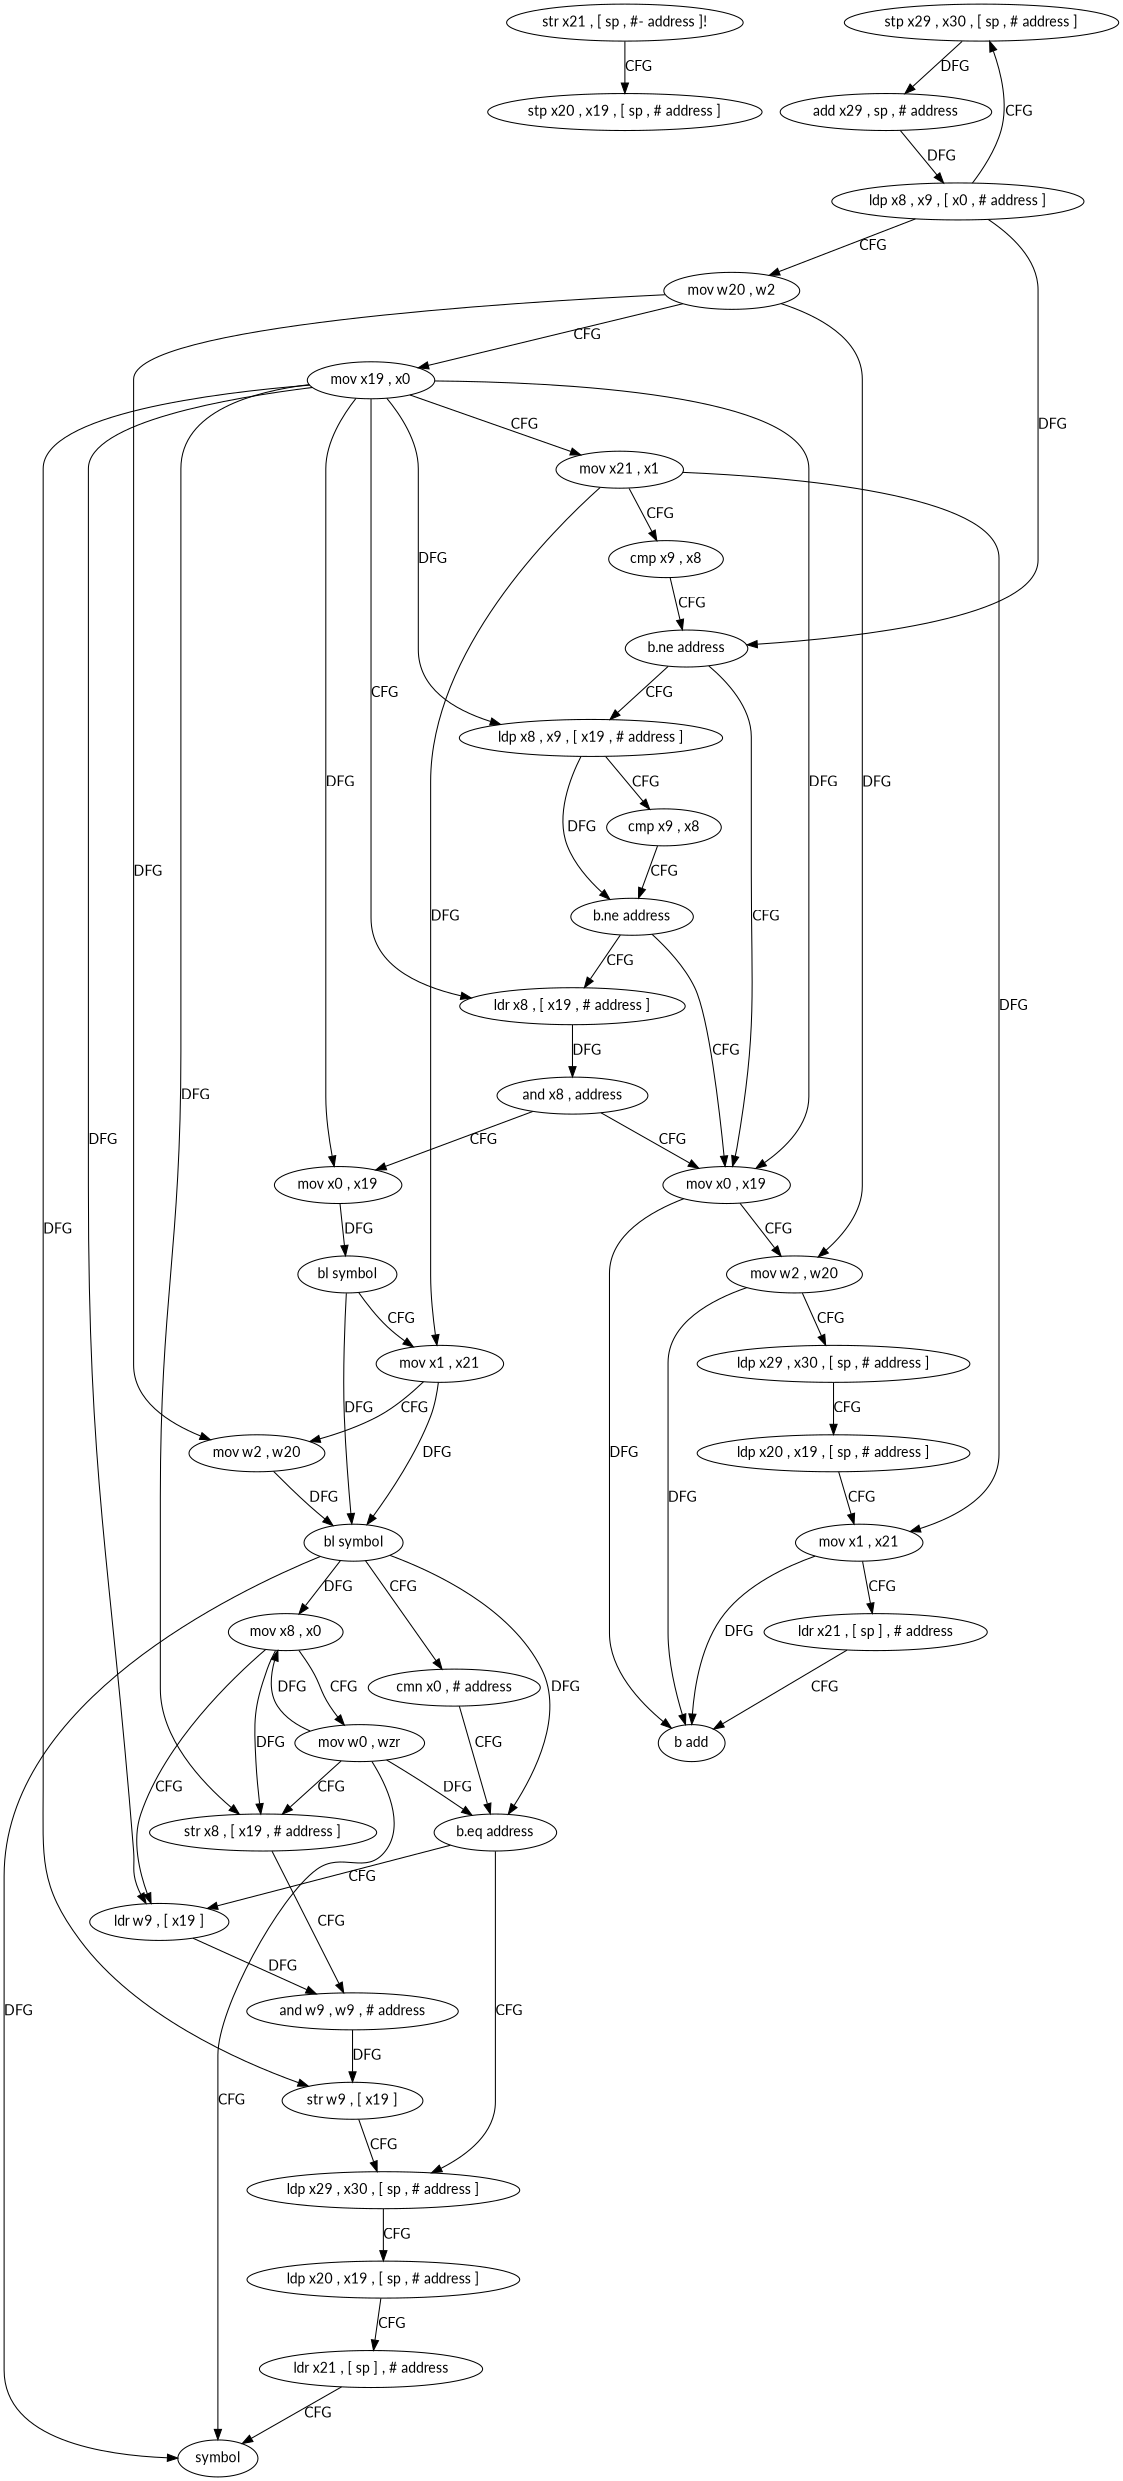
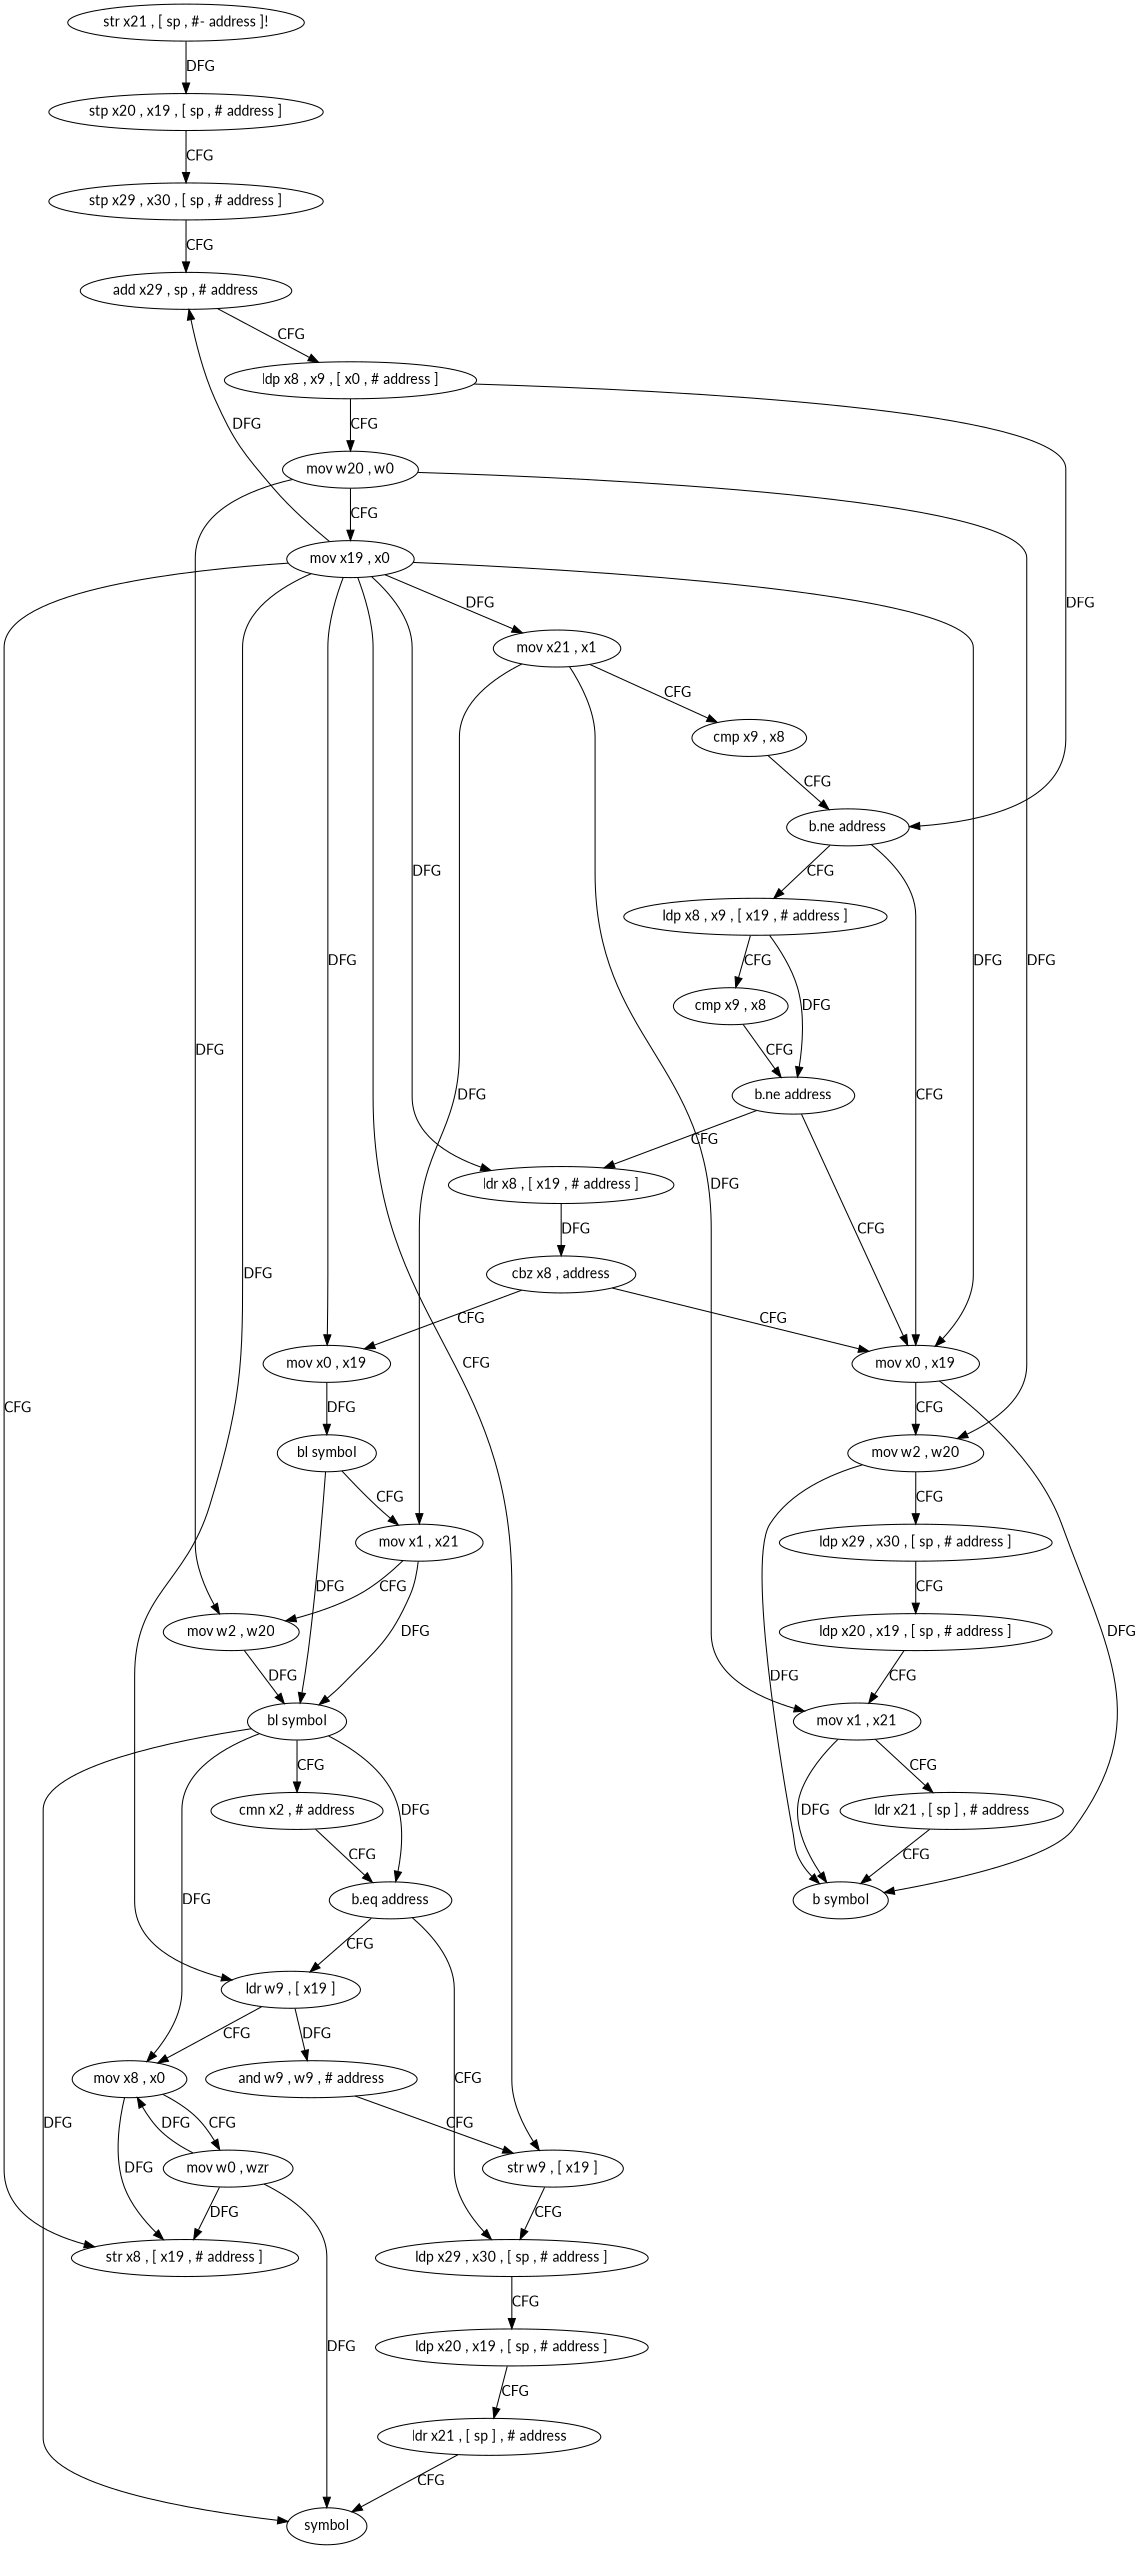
(639, 67) -> (201, 67)
(955, 67) -> (200, 246)
(1003, 120) -> (186, 152)
(942, 157) -> (292, 336)
(732, 291) -> (350, 470)
(525, 425) -> (480, 604)
(418, 574) -> (238, 444)
(385, 693) -> (427, 872)
(196, 1096) -> (18, 1409)
(572, 1096) -> (561, 1274)
(58, 1230) -> (477, 1364)
(454, 1688) -> (297, 1811)
(692, 1743) -> (841, 1900)
(169, 1757) -> (214, 2032)
(425, 1784) -> none
(332, 1788) -> (225, 2213)
(305, 1917) -> none
(367, 2056) -> (460, 2124)
(232, 2101) -> (342, 2347)
